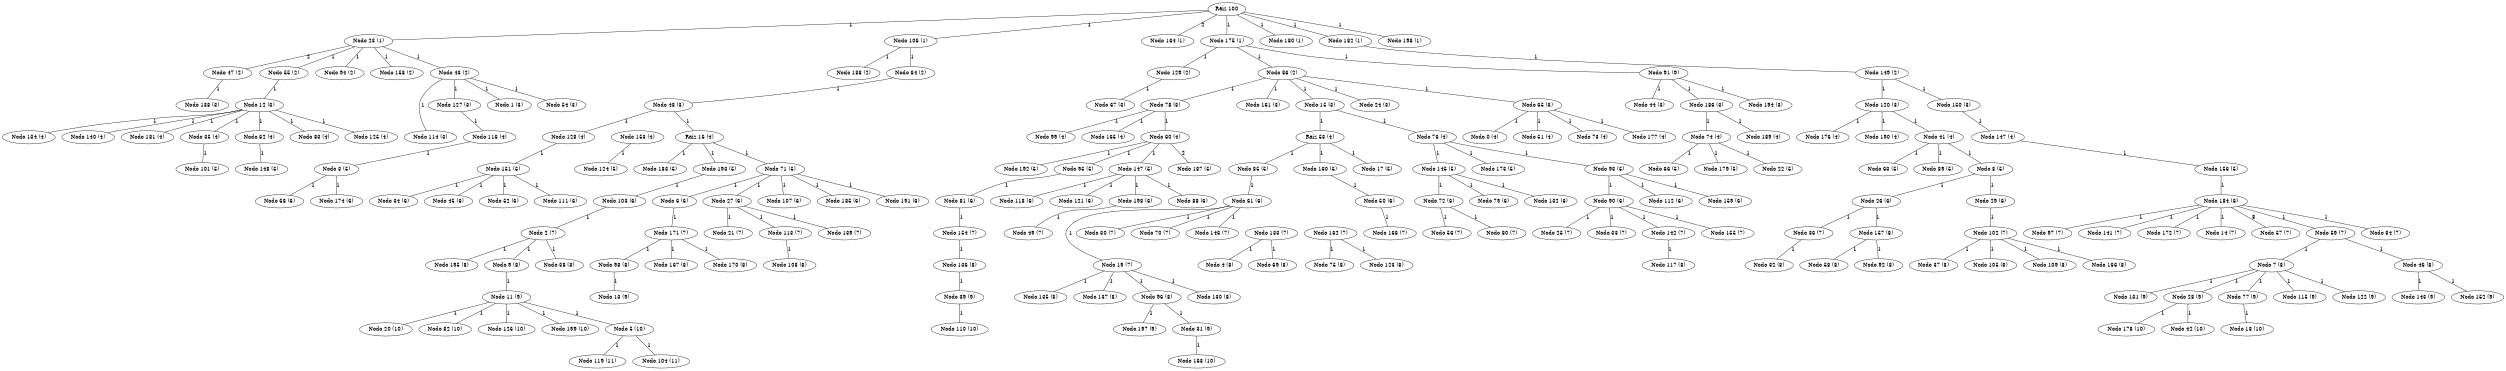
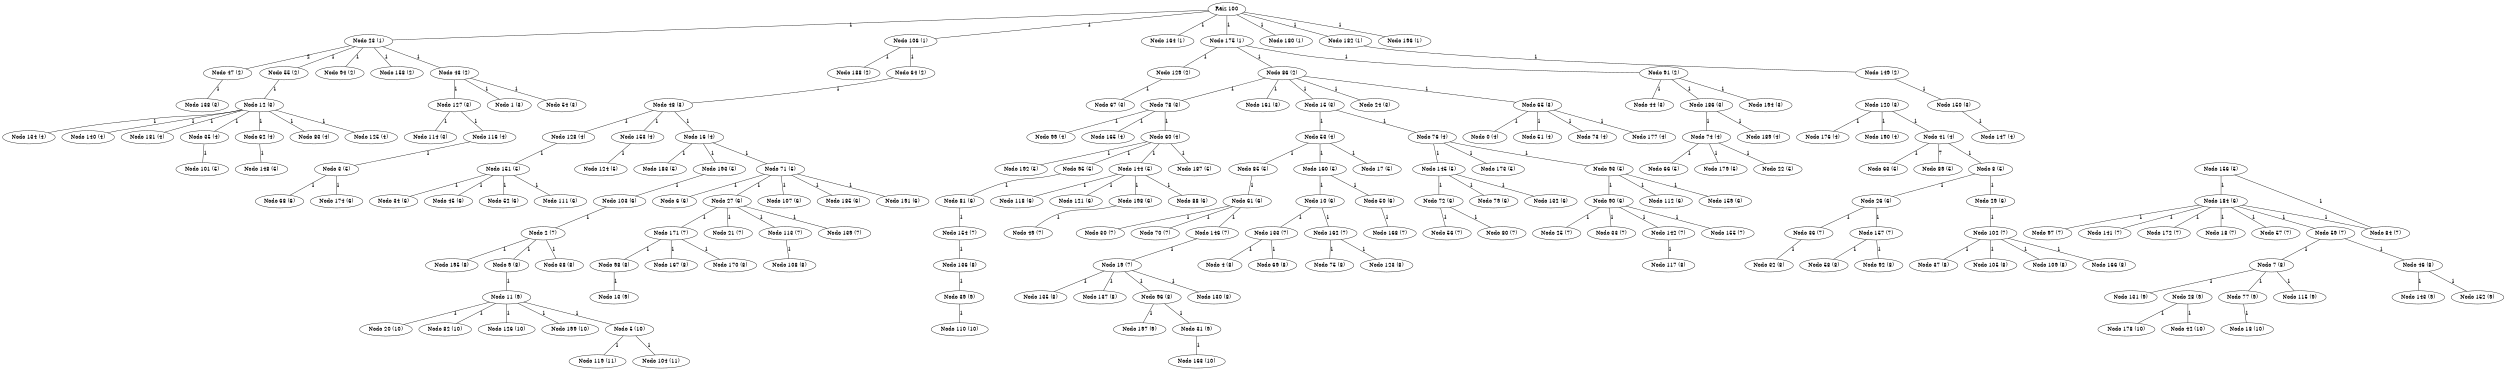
(1203, 25) -> (1203, 25)
(1664, 73) -> (1664, 73)
(1882, 89) -> none
(420, 101) -> (442, 121)
none -> (653, 121)
(699, 137) -> (699, 137)
(1320, 137) -> (1320, 137)
(1183, 153) -> (1183, 153)
(1941, 153) -> (1941, 153)
(2110, 153) -> (2303, 201)
(1135, 169) -> (1135, 169)
none -> (1320, 201)
(1121, 211) -> (1164, 249)
(673, 217) -> (699, 217)
(2254, 217) -> (2254, 217)
(1876, 233) -> (1876, 233)
(2221, 233) -> (2221, 233)
(2230, 281) -> none
(2359, 297) -> none
